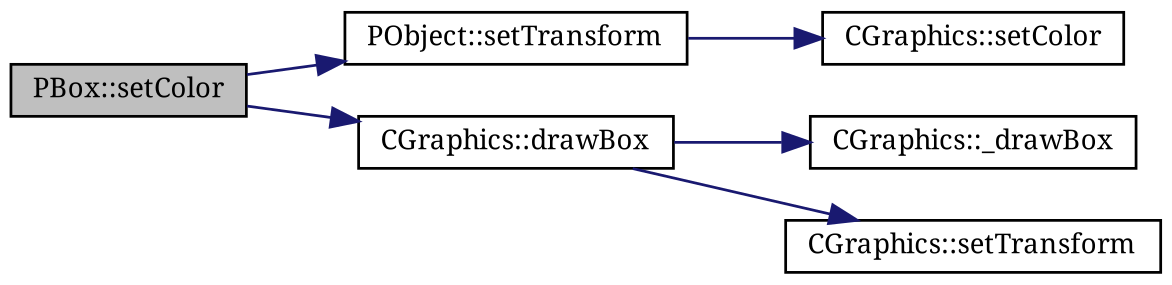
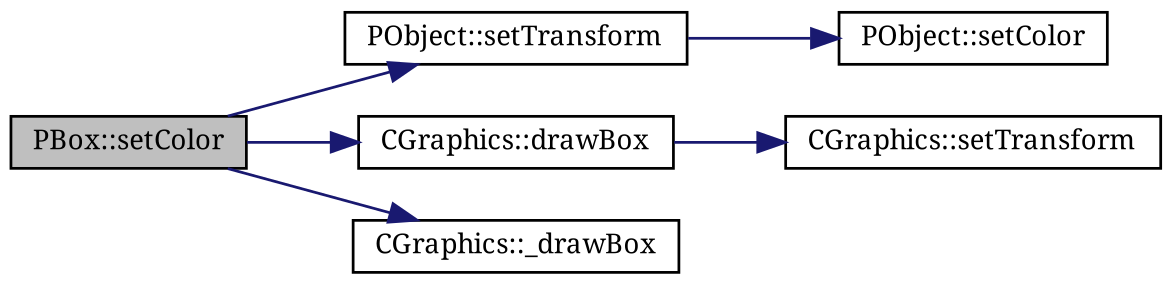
(973, 38) -> (973, 38)
(728, 142) -> (309, 191)
